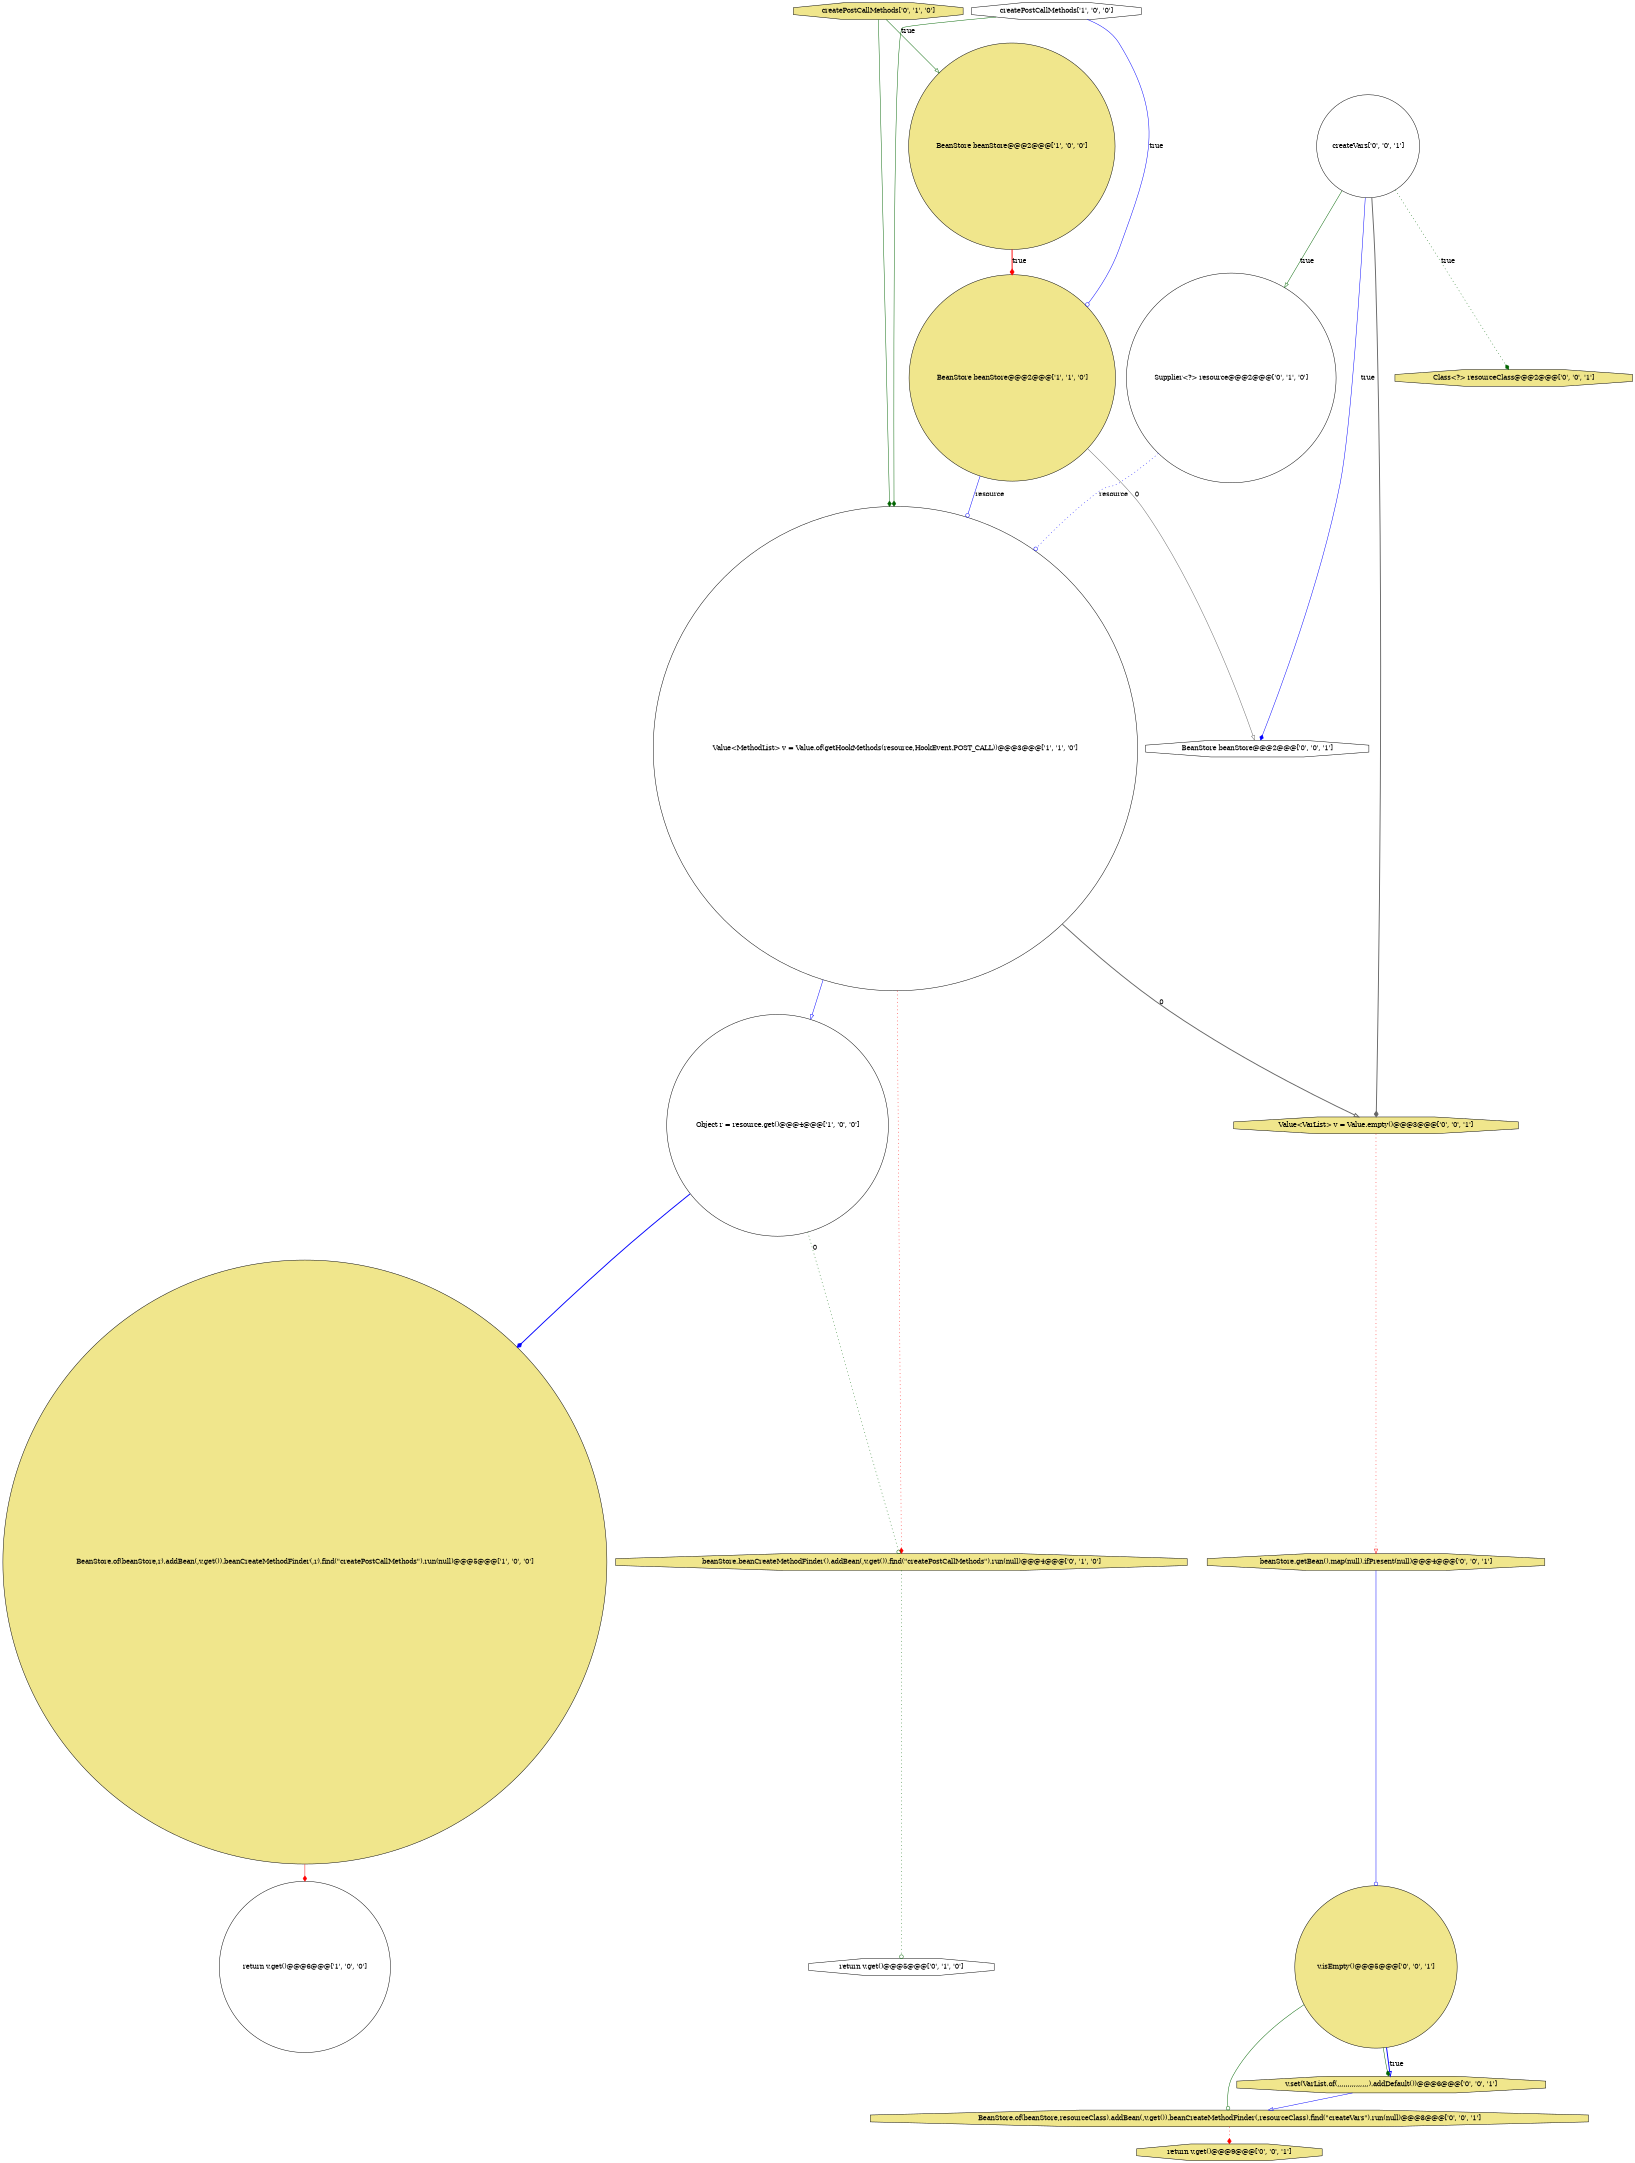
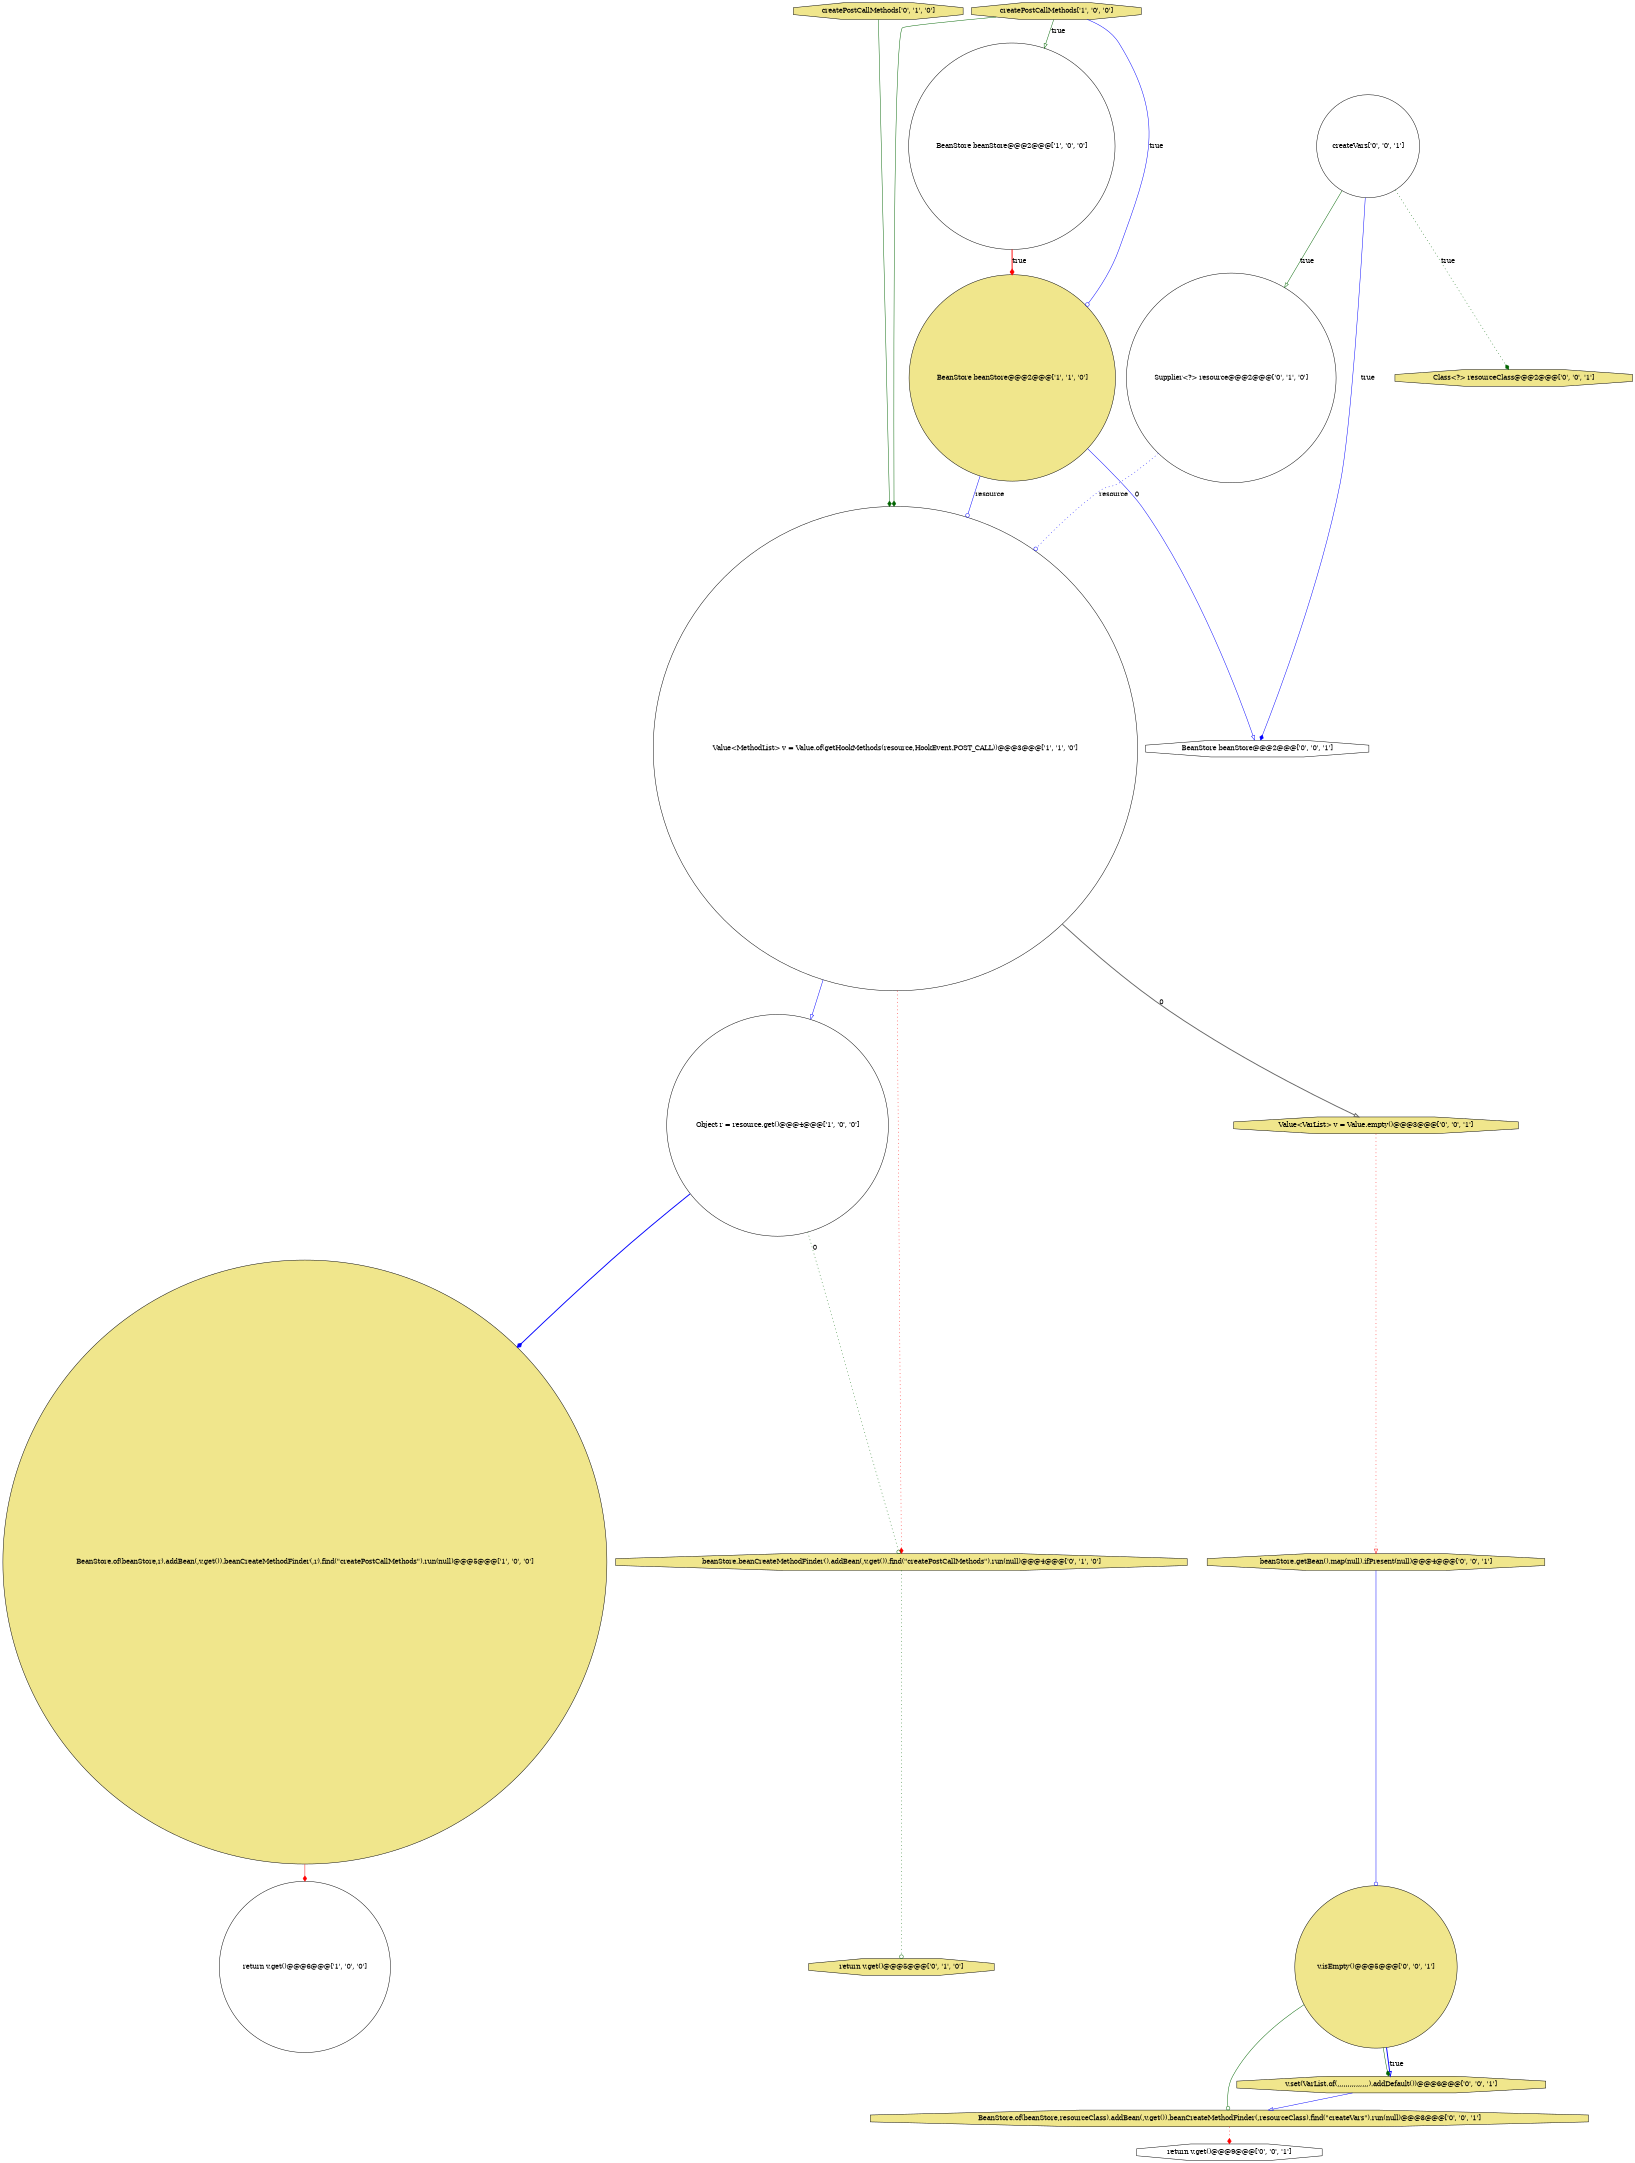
(1056, 11) -> (1056, 11)
(911, 45) -> (1050, 32)
(1012, 146) -> (1012, 146)
(1187, 582) -> (1187, 582)
(1381, 654) -> none
(901, 1967) -> (901, 1967)
(1229, 2152) -> (1229, 2152)
